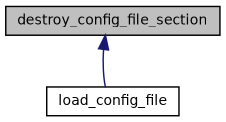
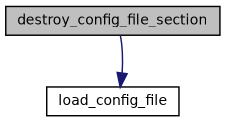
(103, 68) -> (122, 54)
